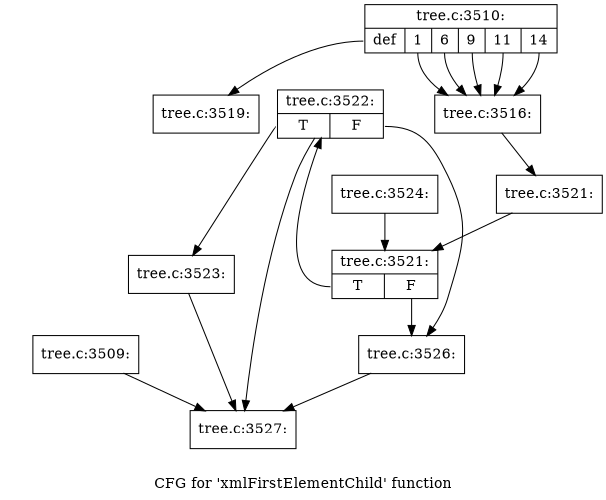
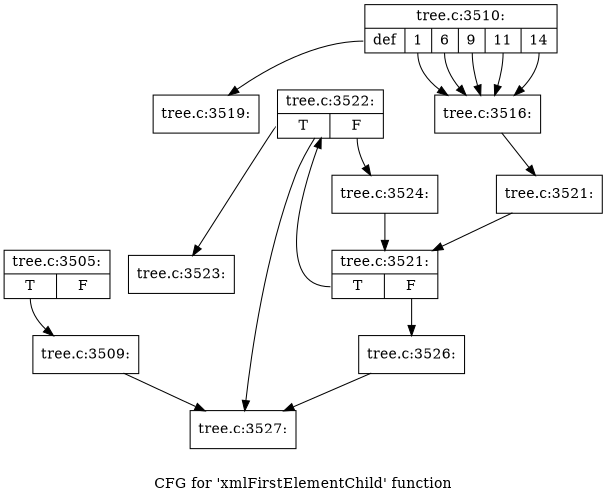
(460, 210) -> (360, 153)
none -> (57, 274)
(210, 347) -> none
